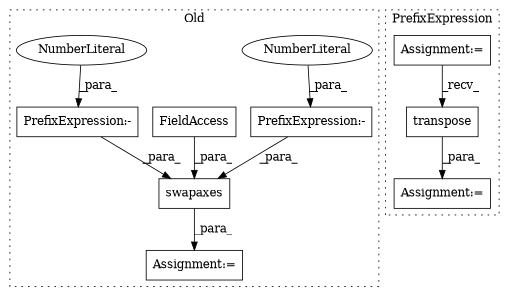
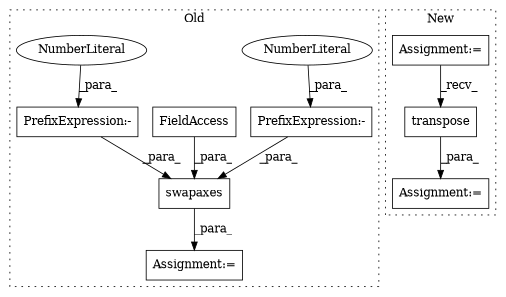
(442, 19) -> (441, 19)
